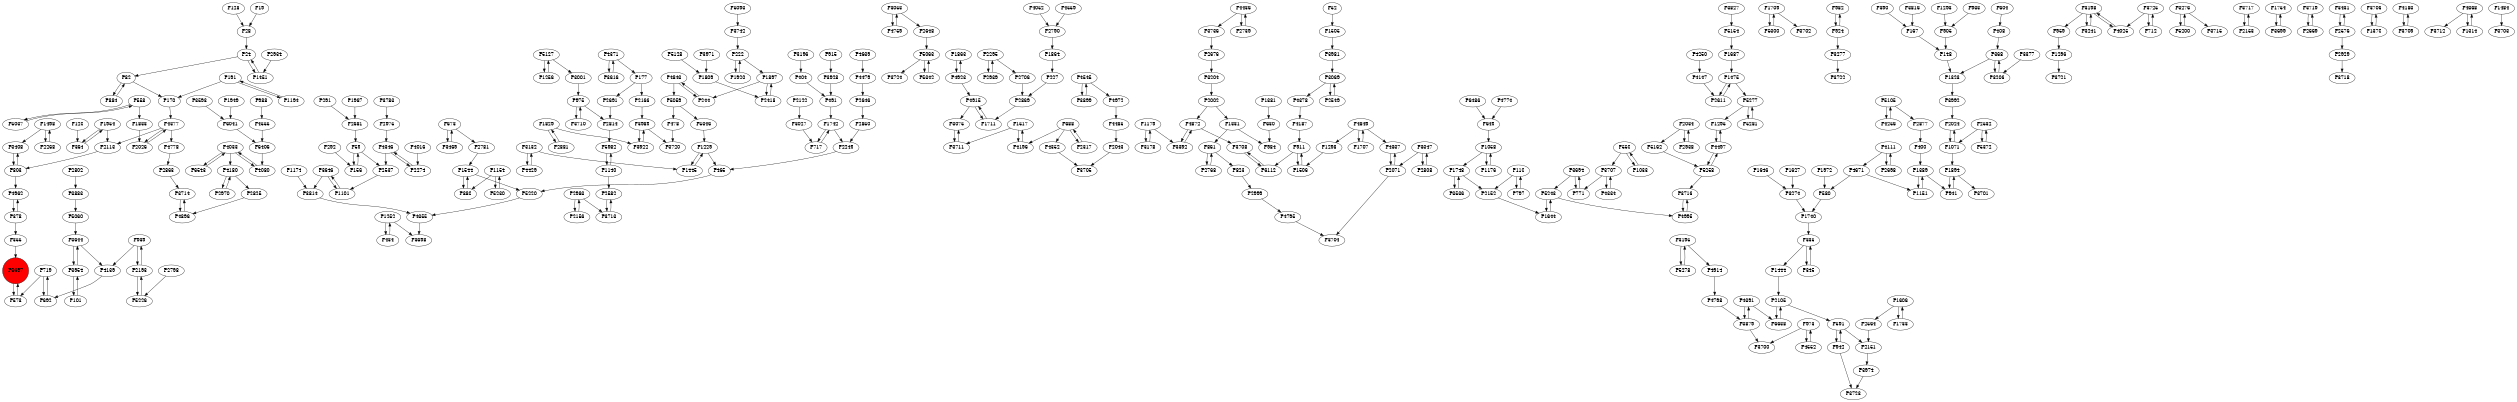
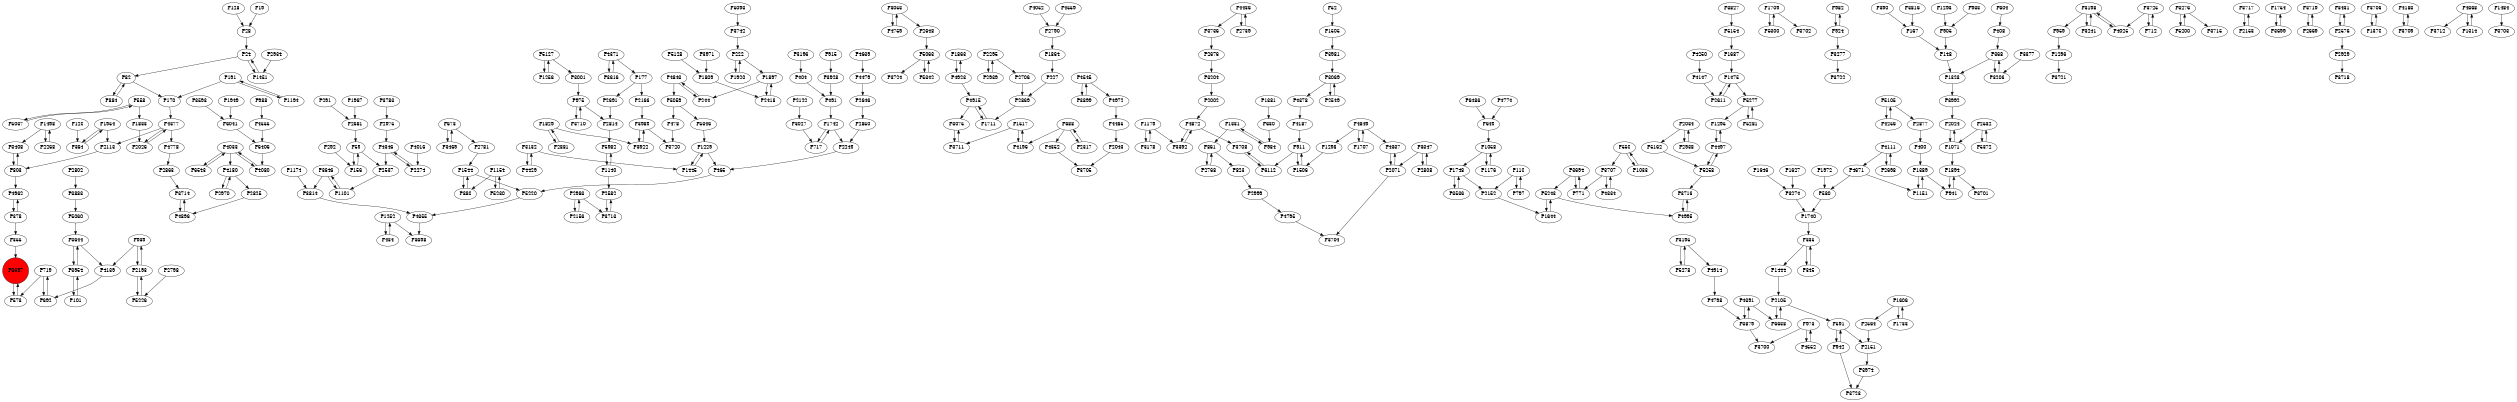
(1221, 112) -> (1254, 136)
